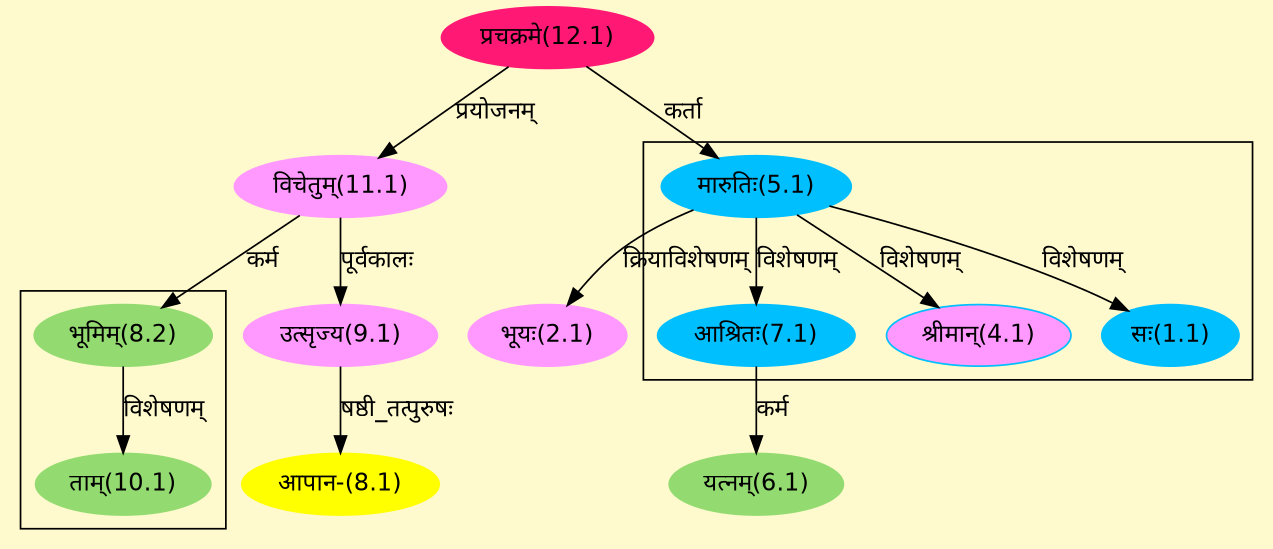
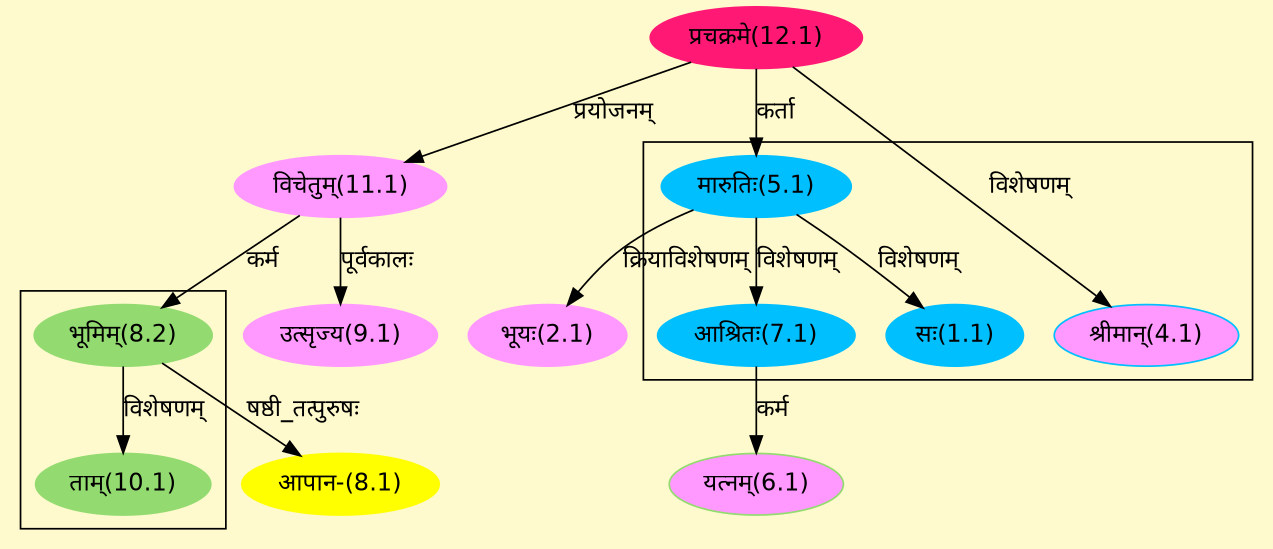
(861, 256) -> (945, 181)
(341, 401) -> (215, 398)
(756, 484) -> (756, 484)
